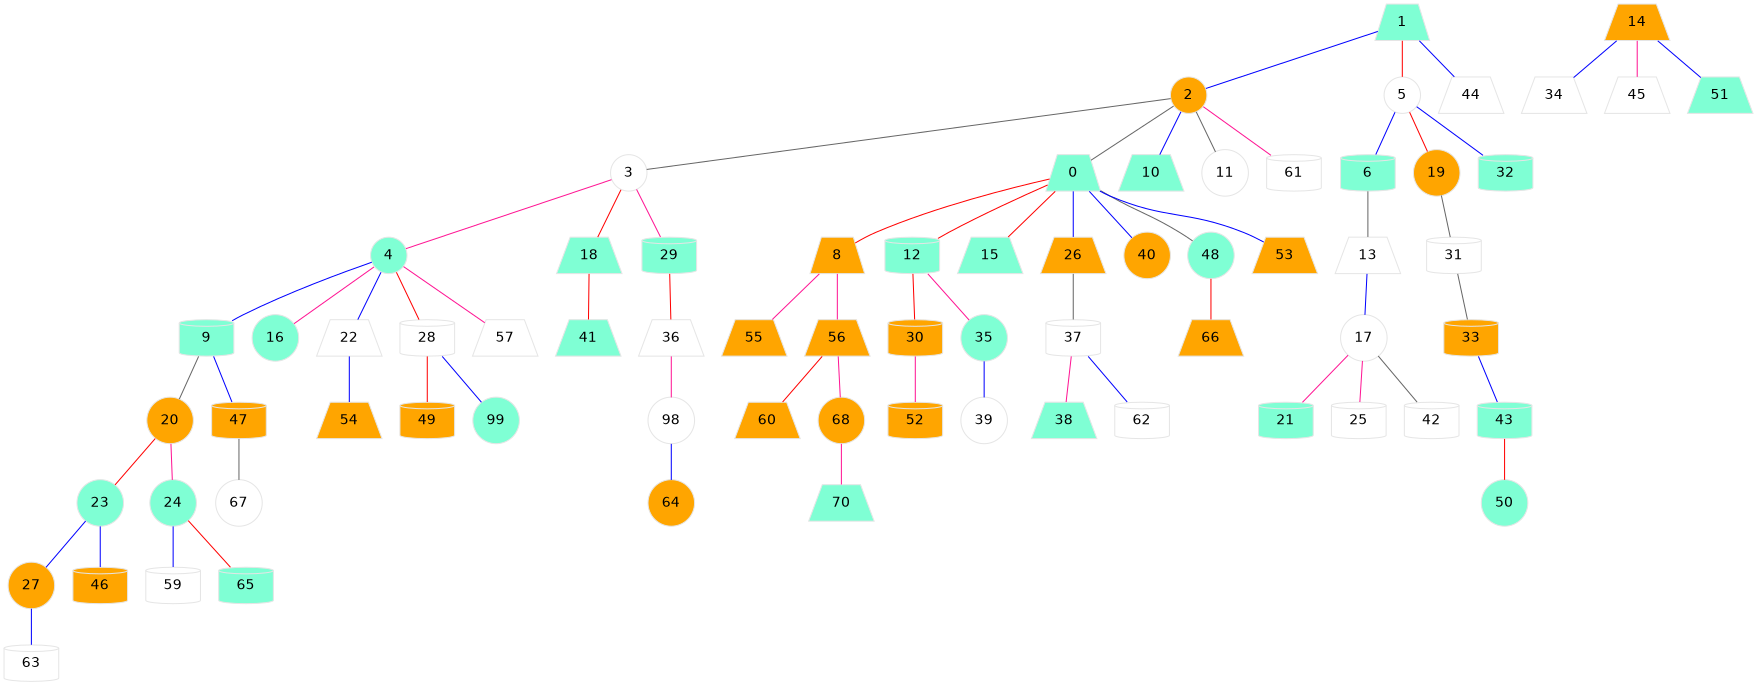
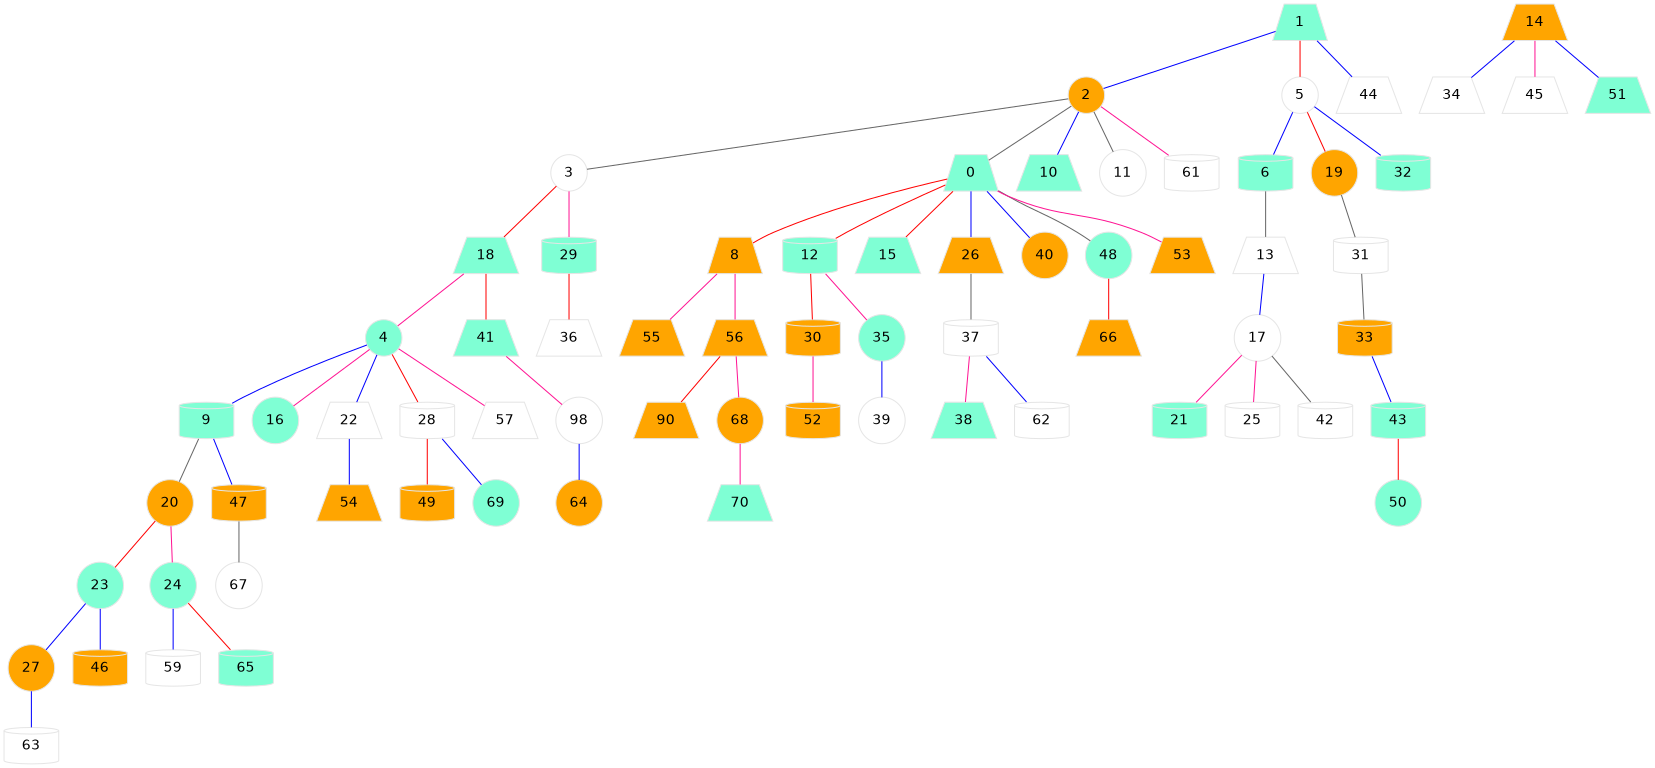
(509, 214) -> (431, 300)
(1182, 216) -> (1080, 216)
(671, 377) -> (534, 381)
(496, 420) -> (496, 503)
(767, 420) -> (666, 420)
